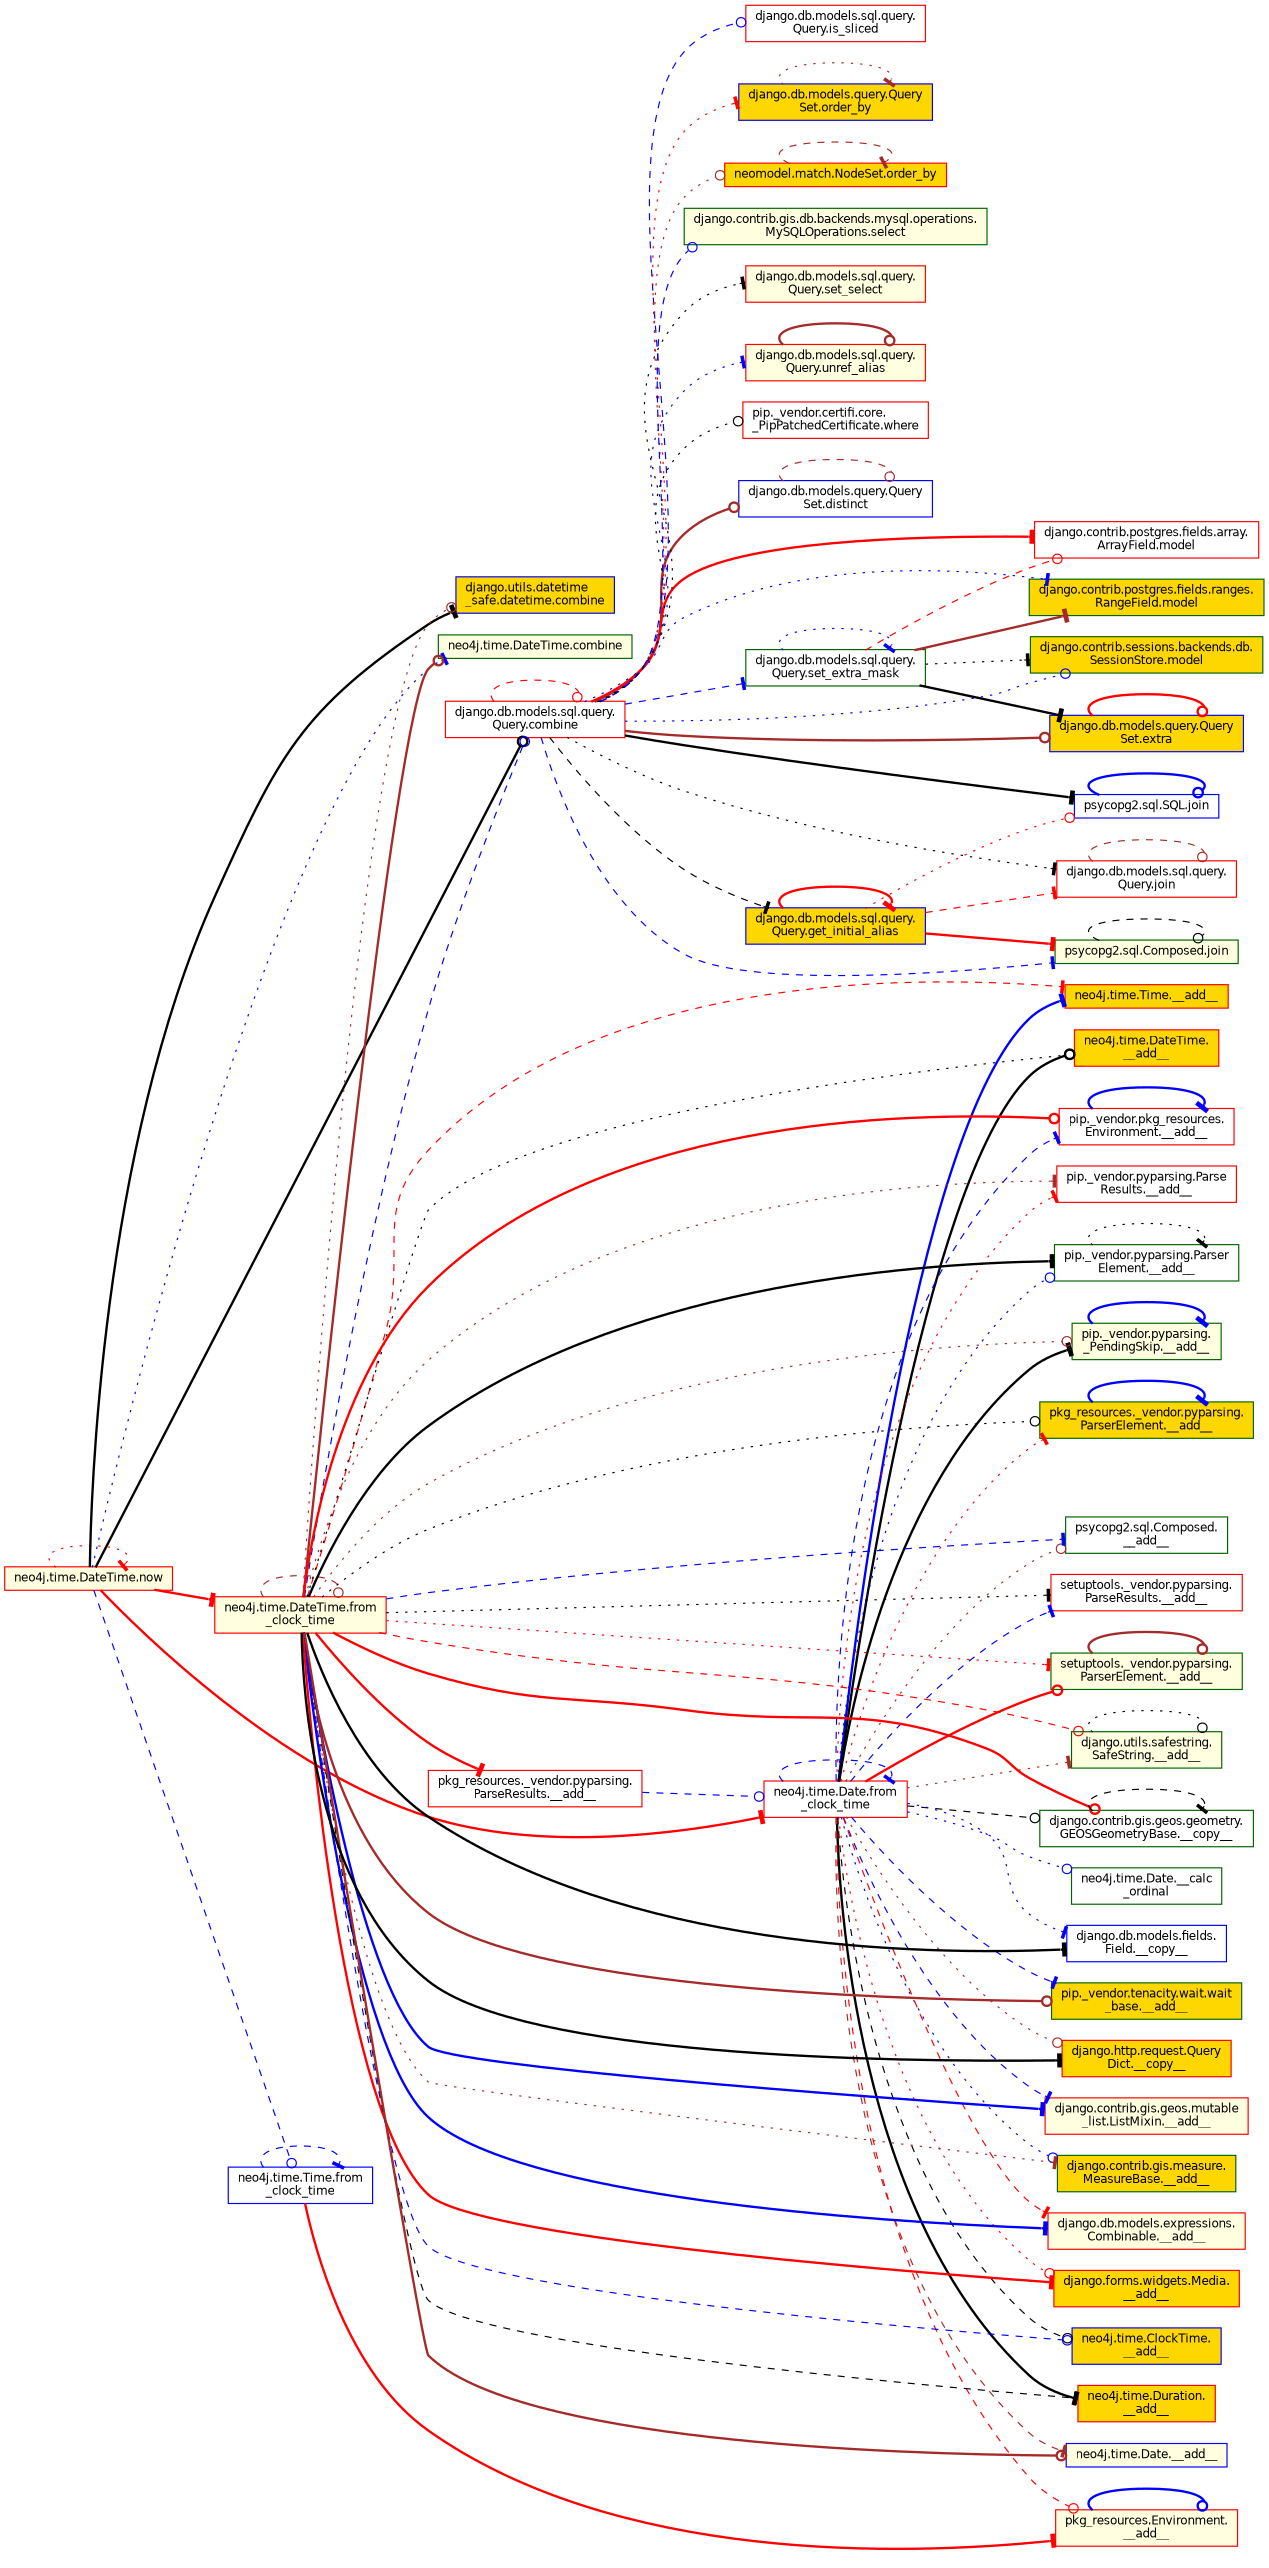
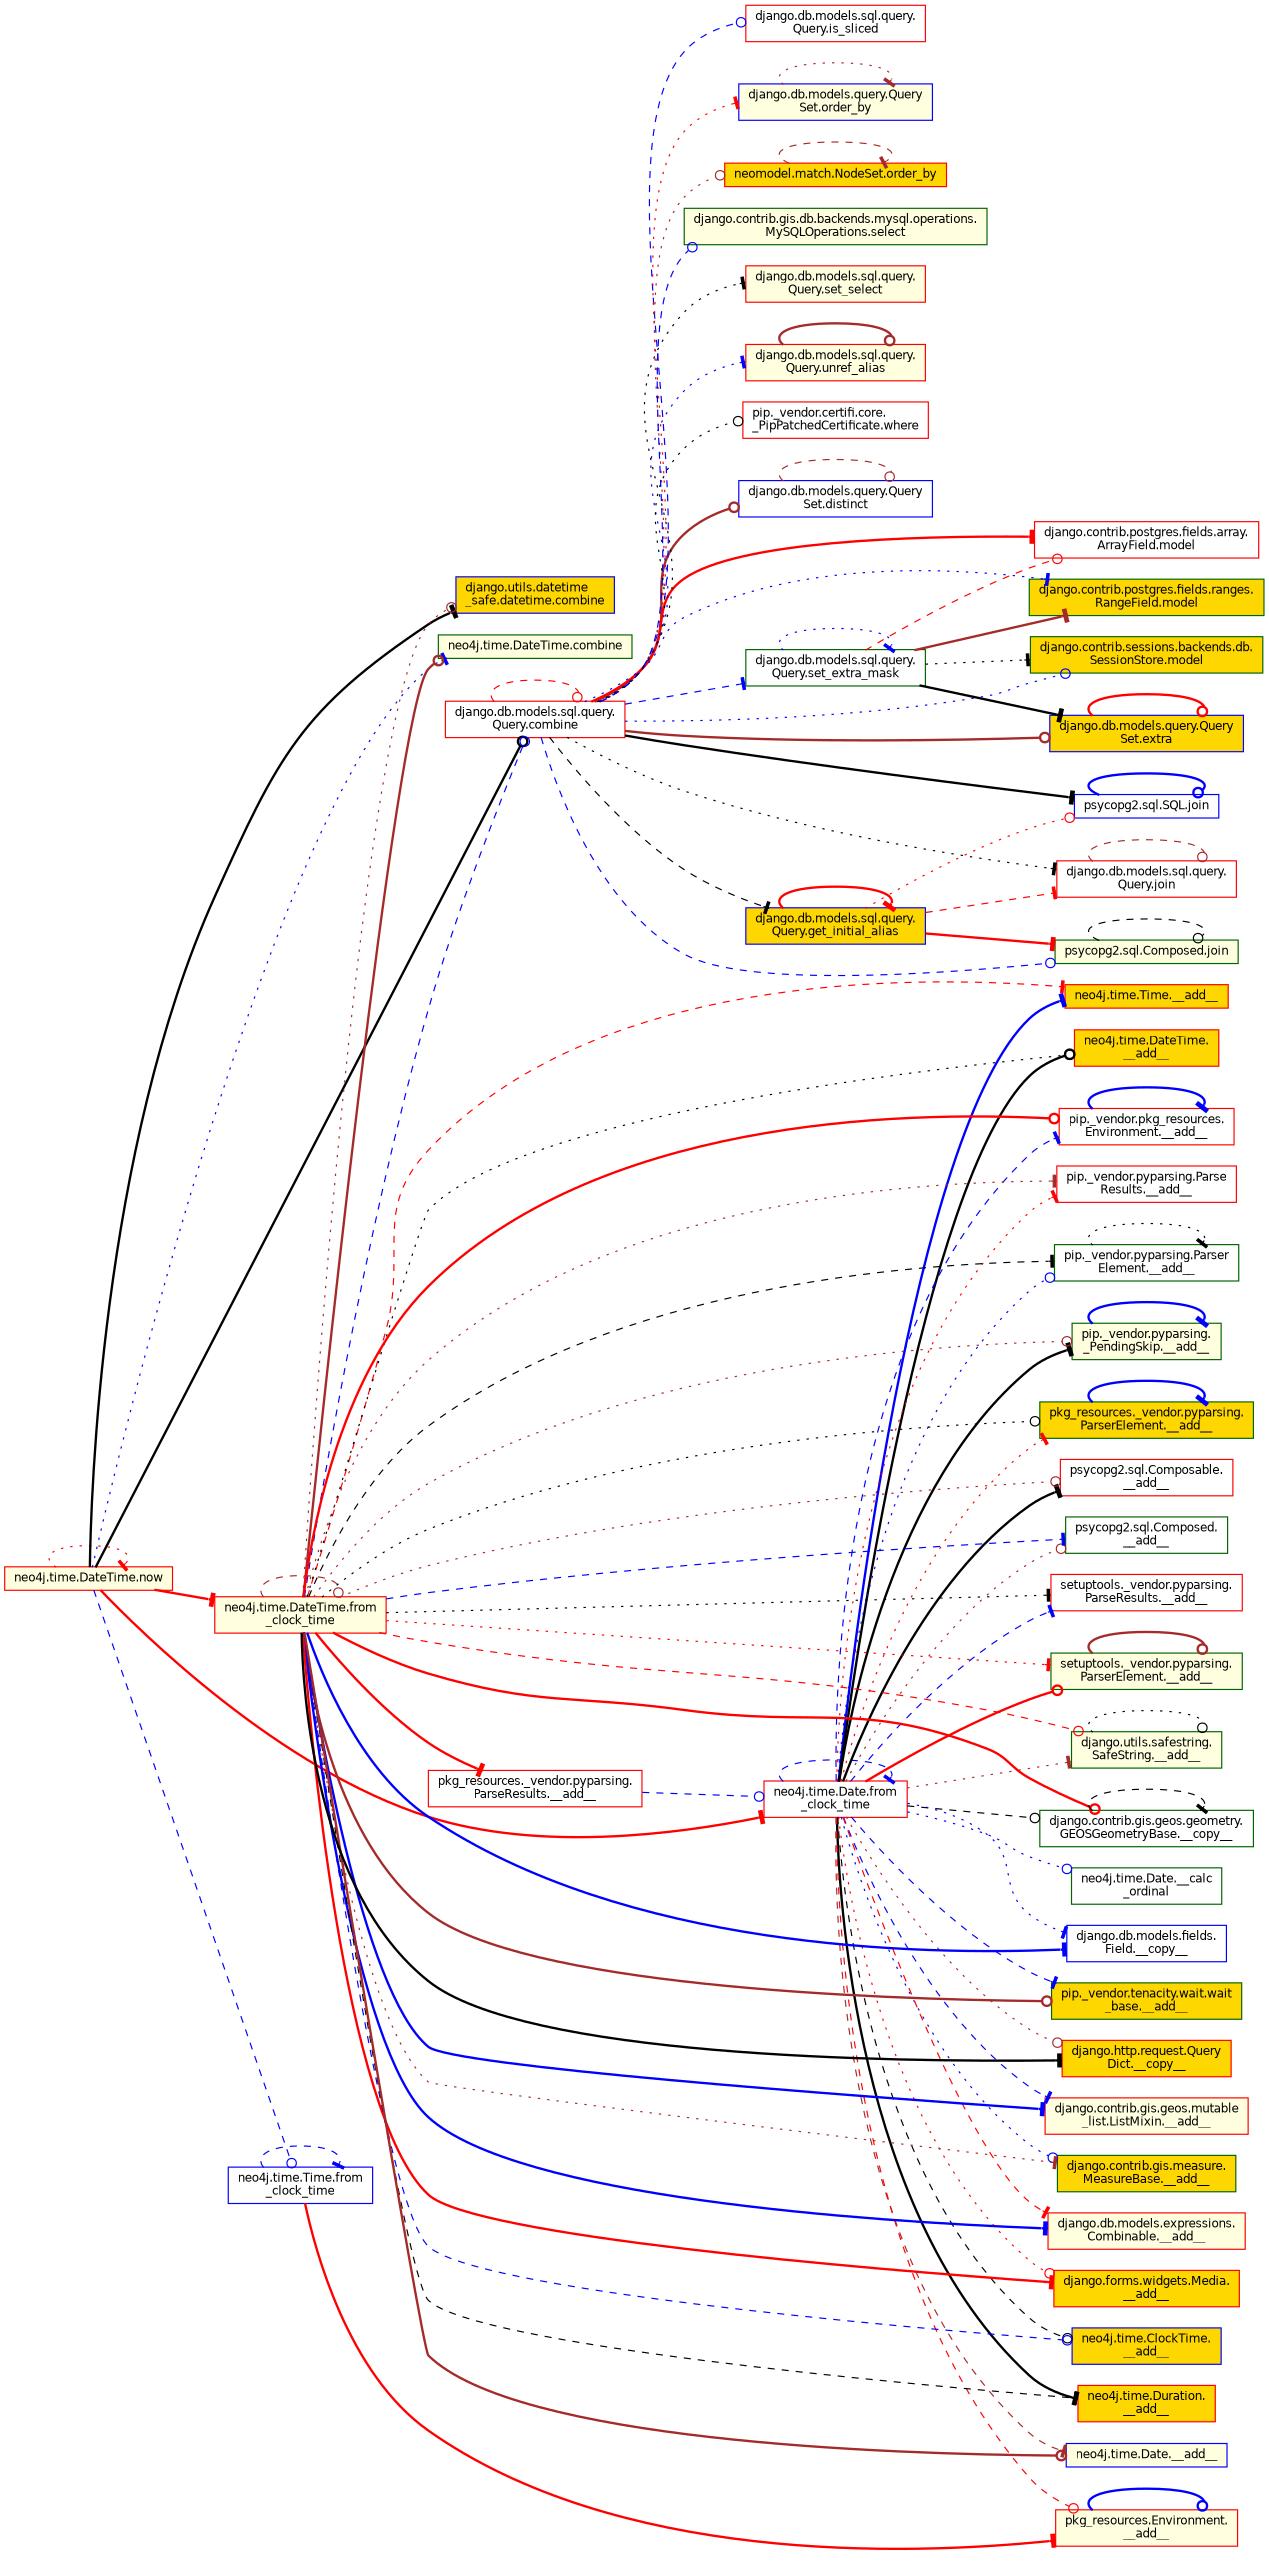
(836, 102) -> (836, 102)
(731, 968) -> (731, 968)
(625, 1328) -> (625, 1328)
none -> (1147, 1478)
(625, 1904) -> (625, 1904)
